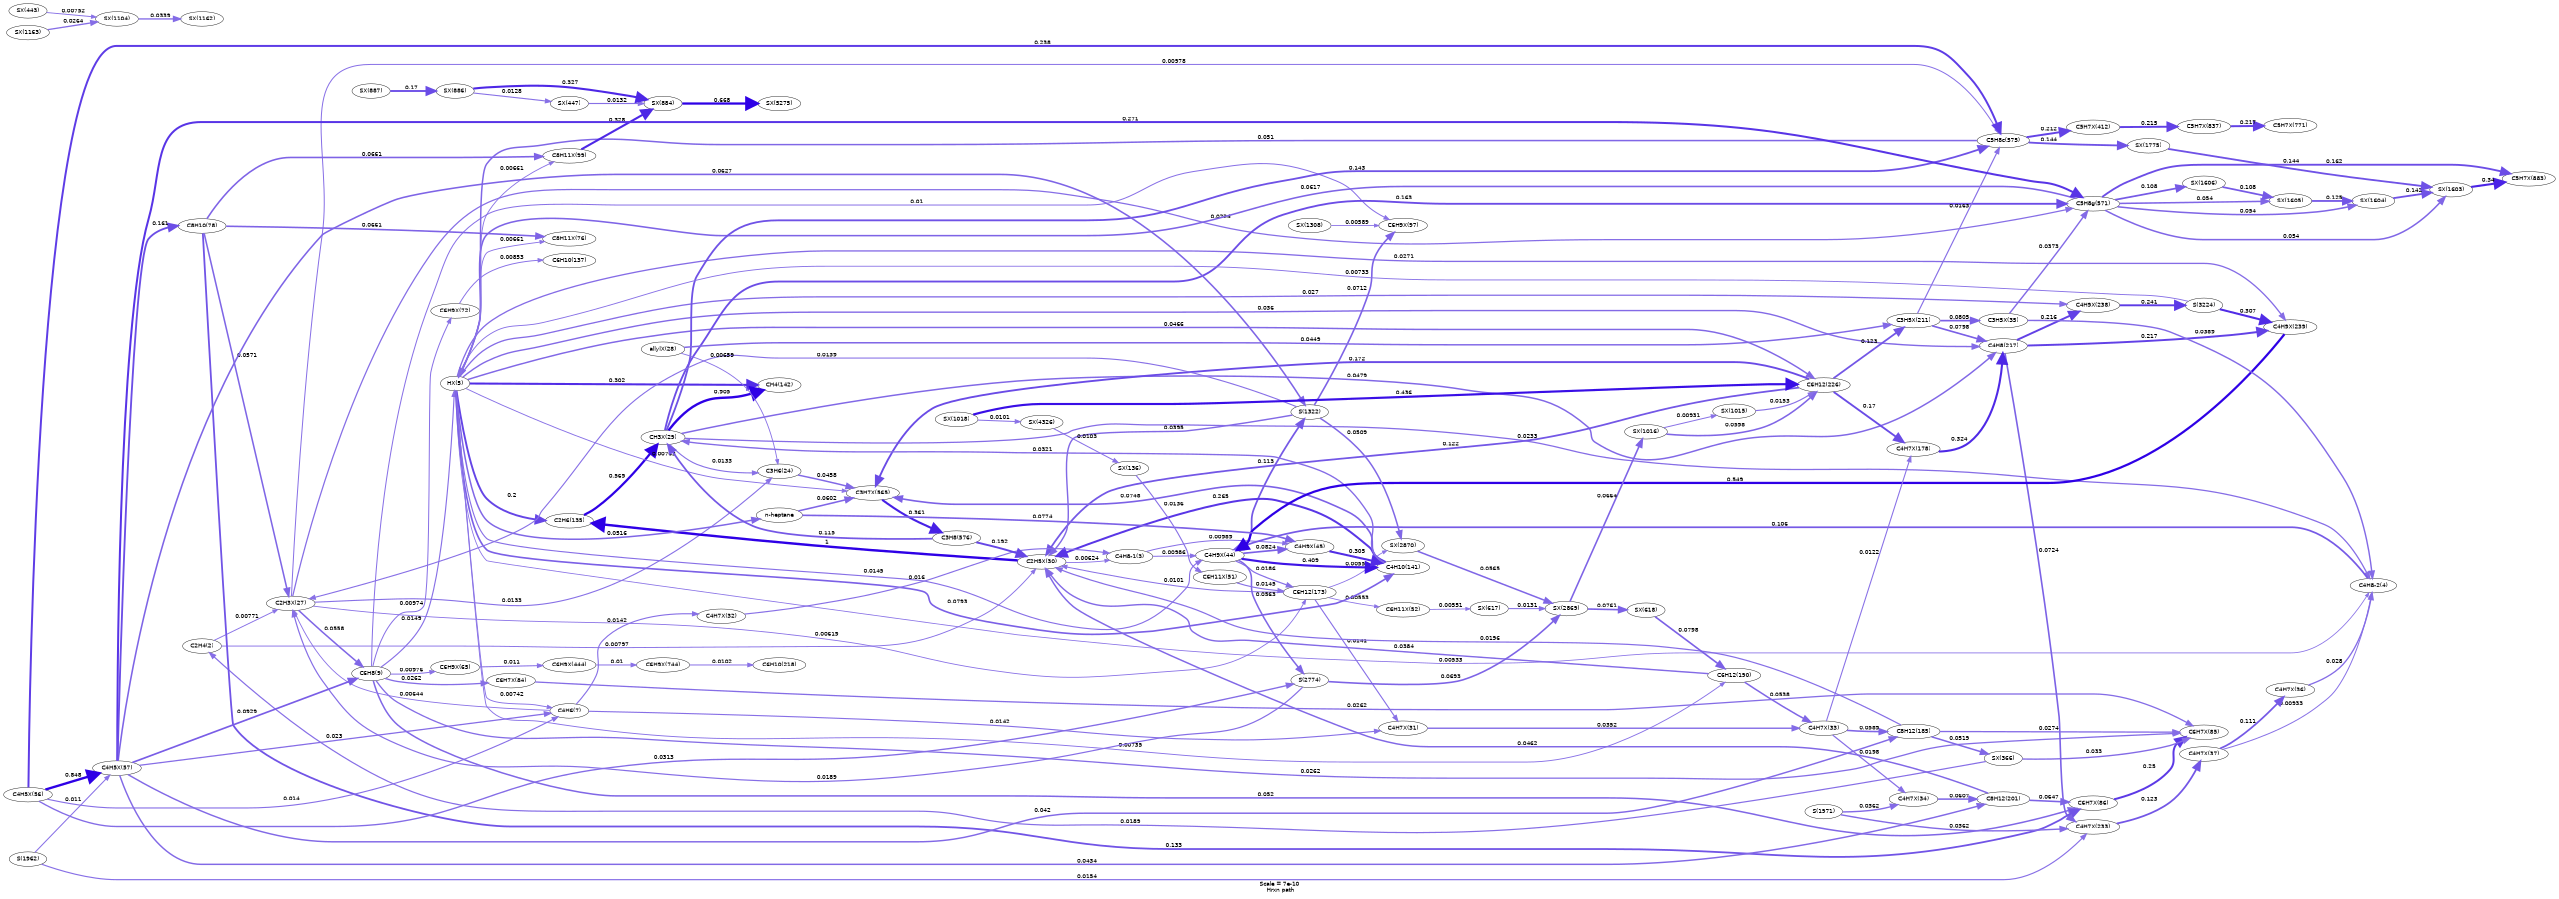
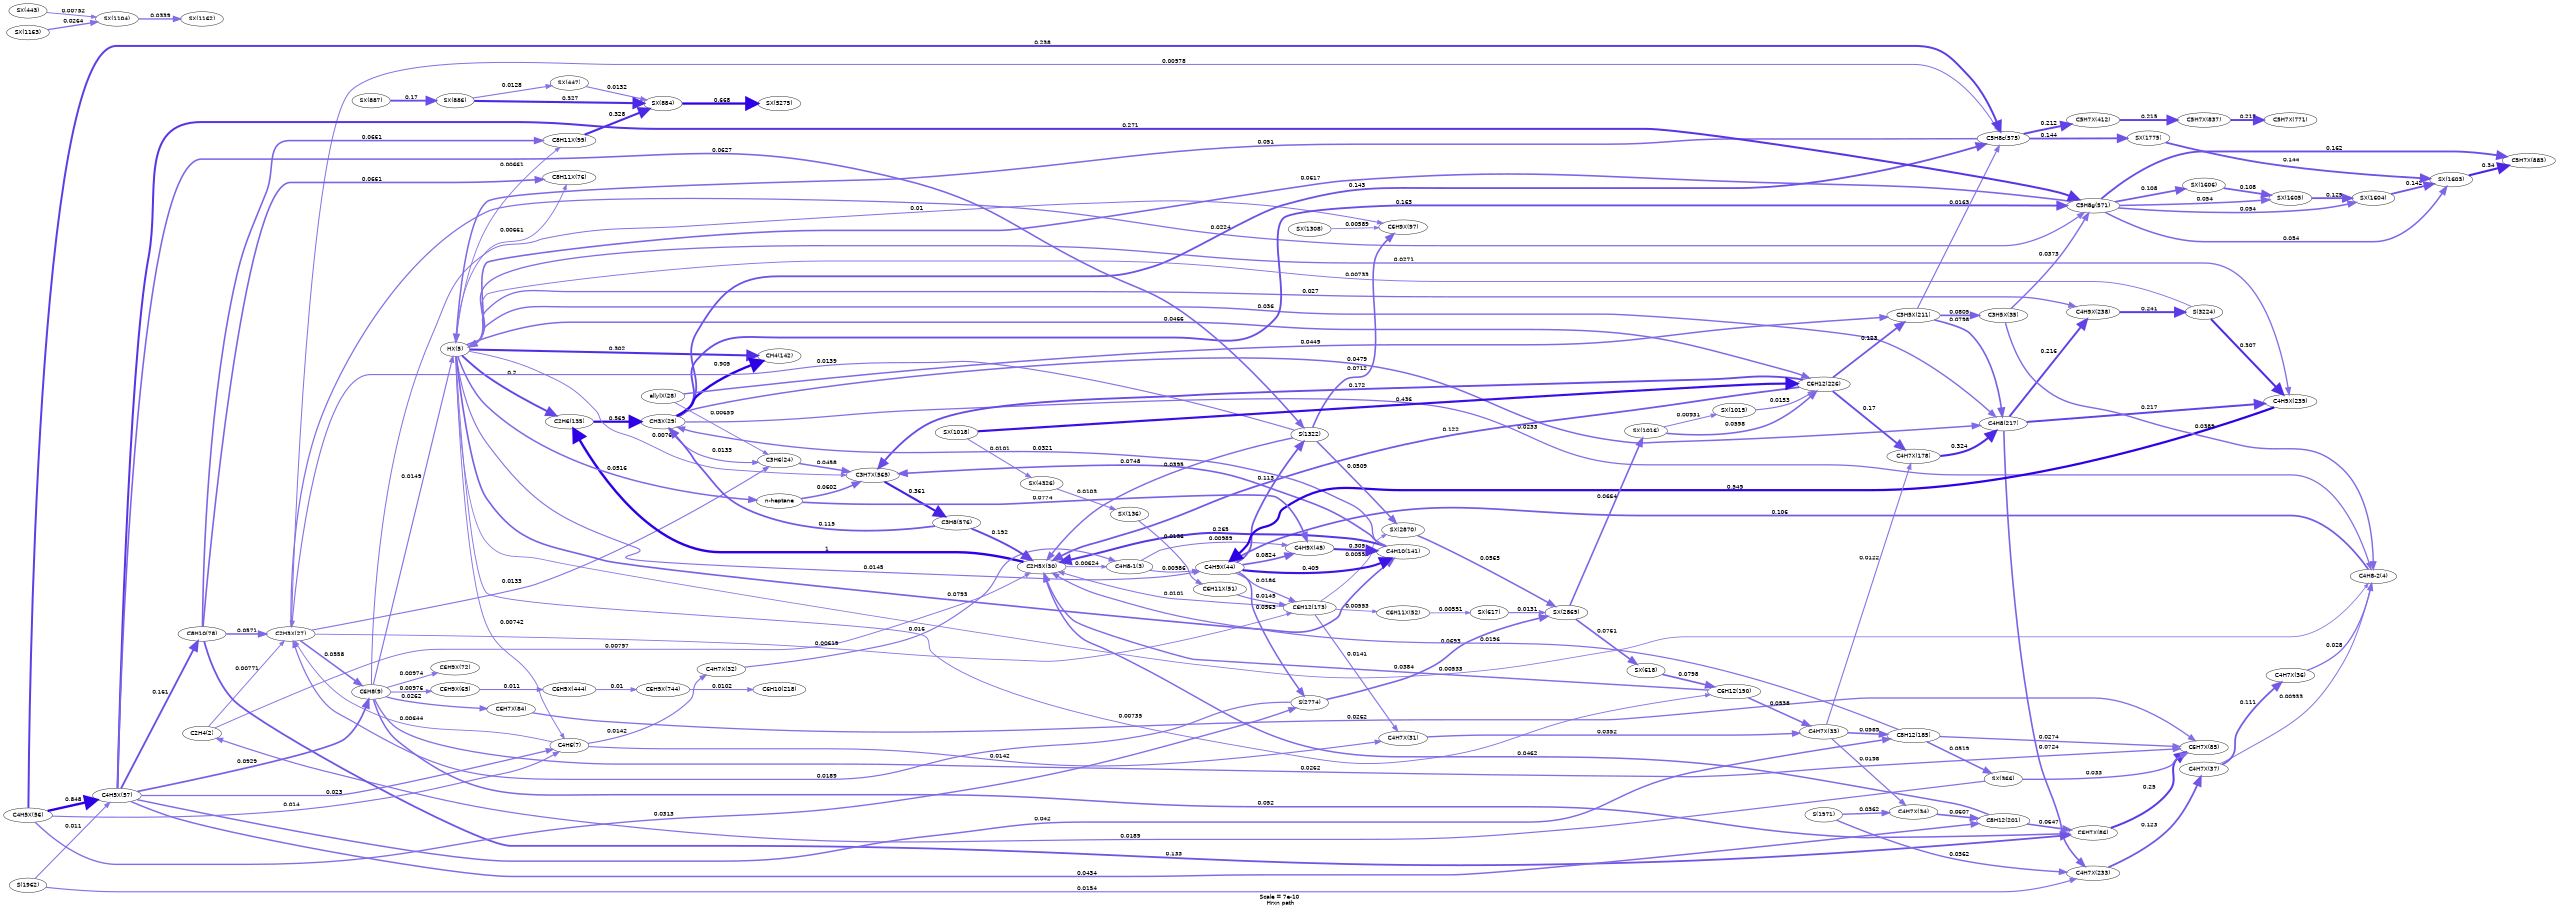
(569, 261) -> none
